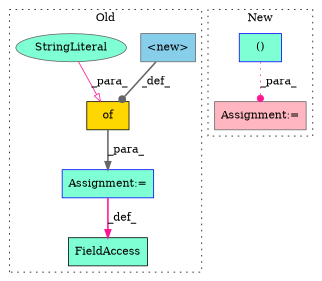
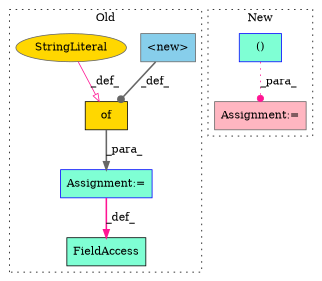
(71, 48) -> (71, 48)
(109, 82) -> (105, 82)
